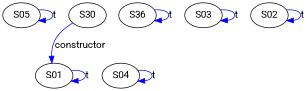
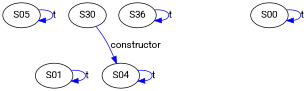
(203, 15) -> none
(269, 15) -> (269, 15)
(57, 37) -> (106, 41)
